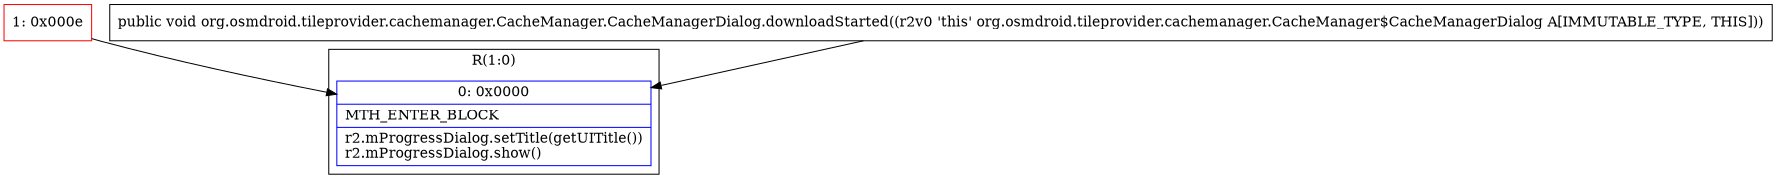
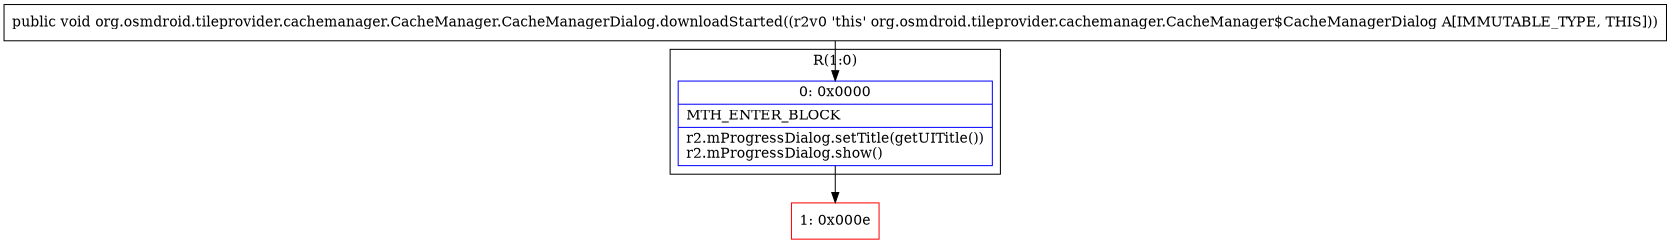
(209, 67) -> (835, 180)
